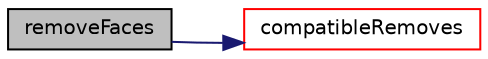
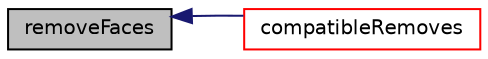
(197, 43) -> (218, 16)
